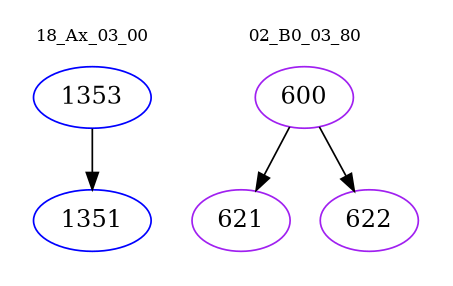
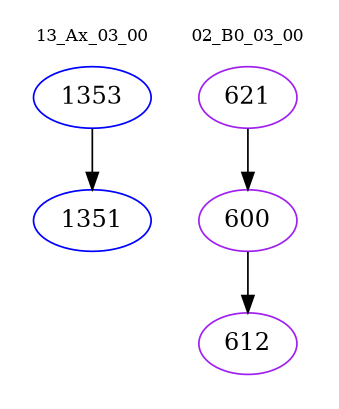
(92, 37) -> (92, 37)
(305, 37) -> (248, 37)
(277, 151) -> (248, 151)
(369, 221) -> (248, 344)
